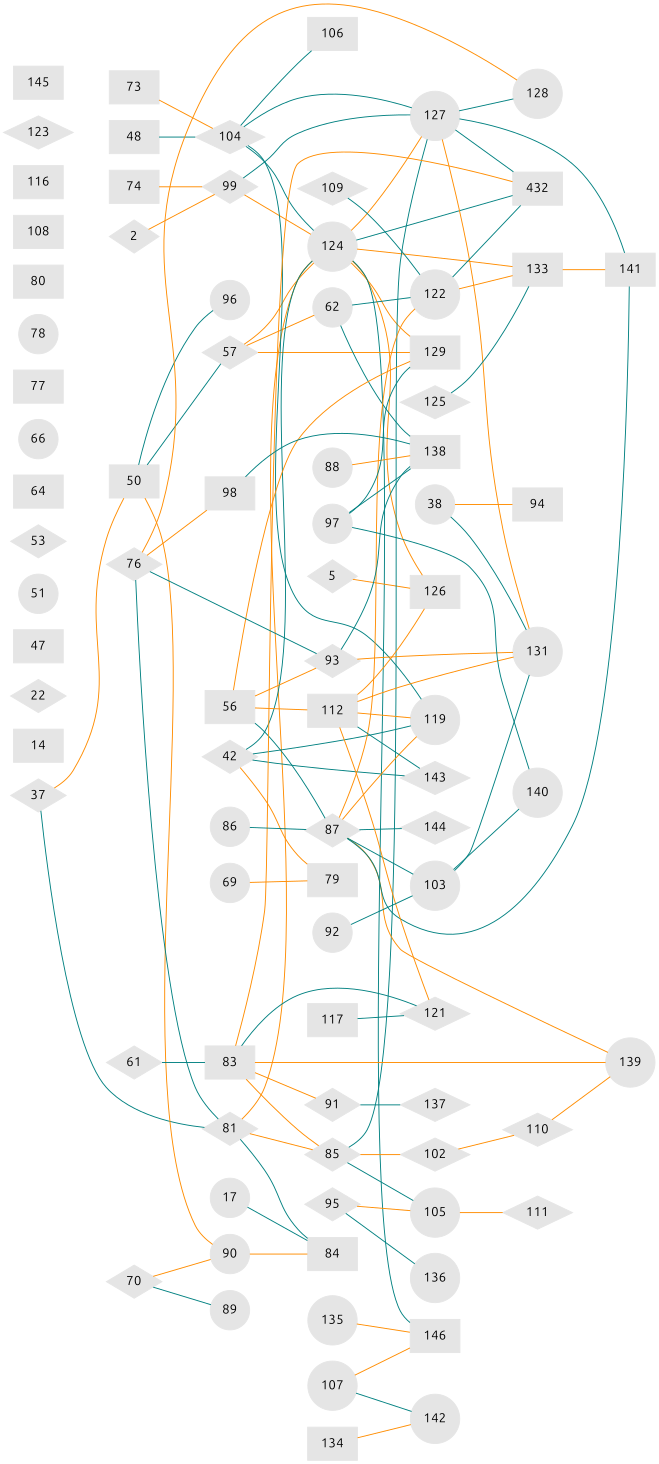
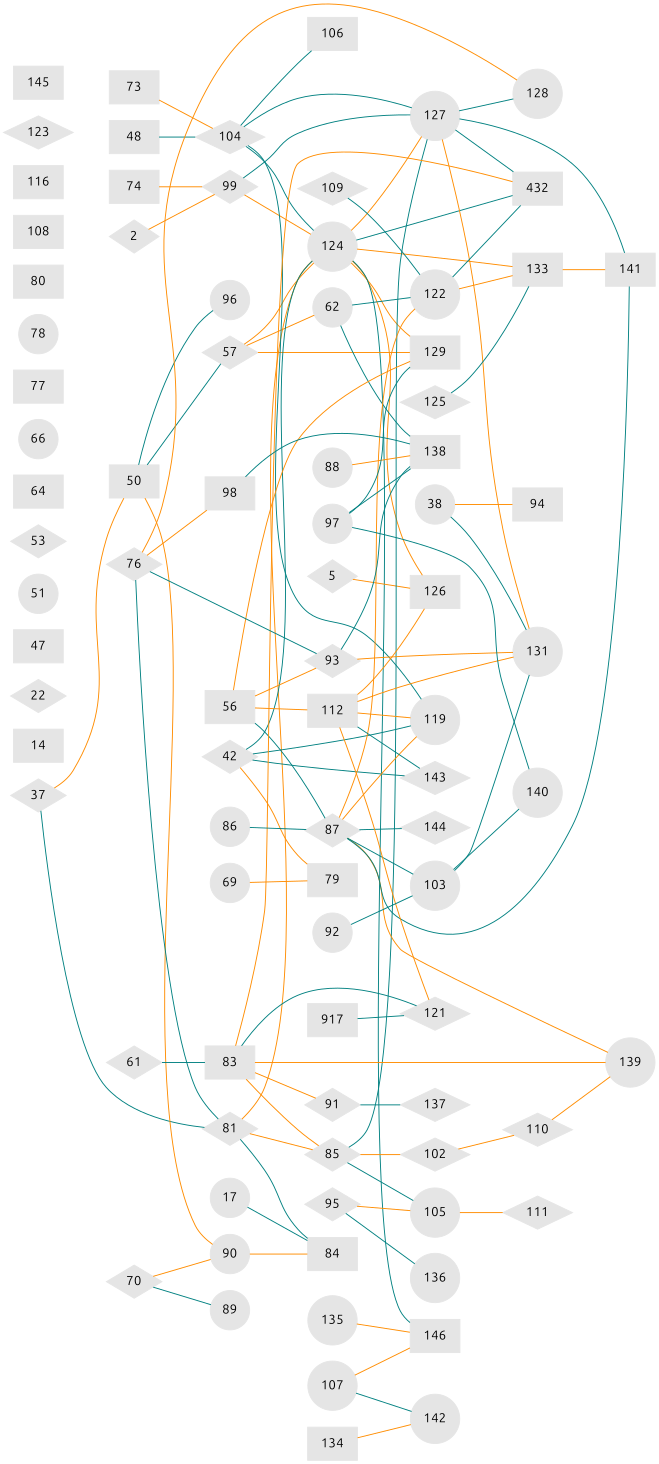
(333, 1020) -> (333, 1020)
